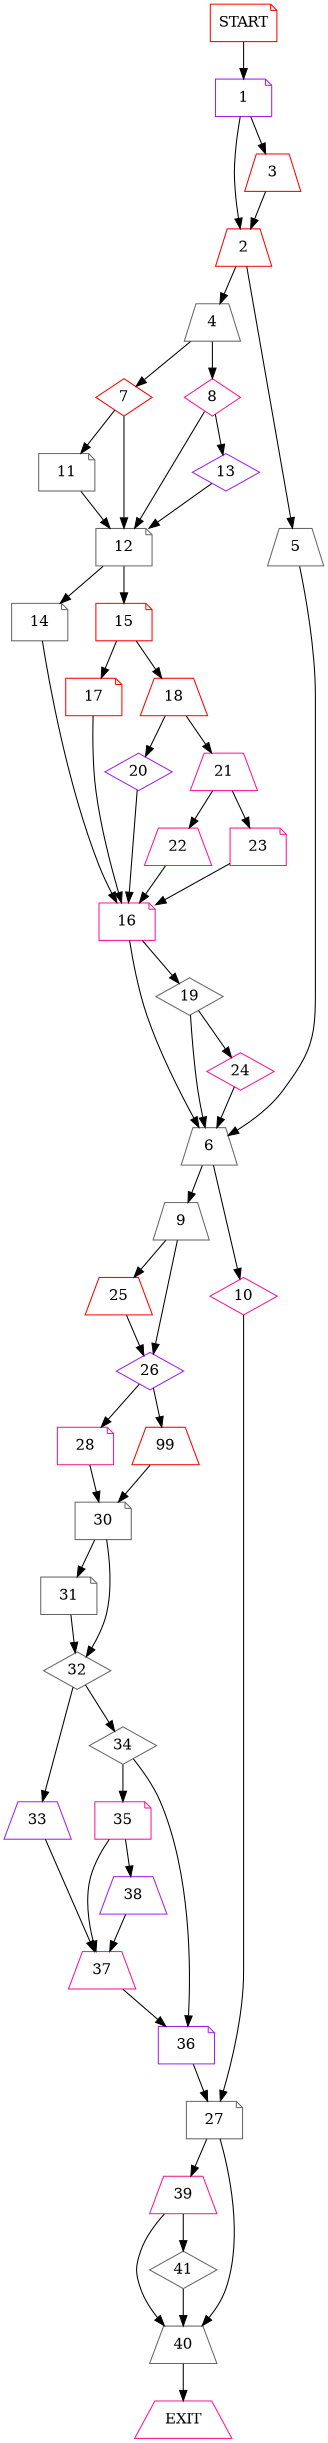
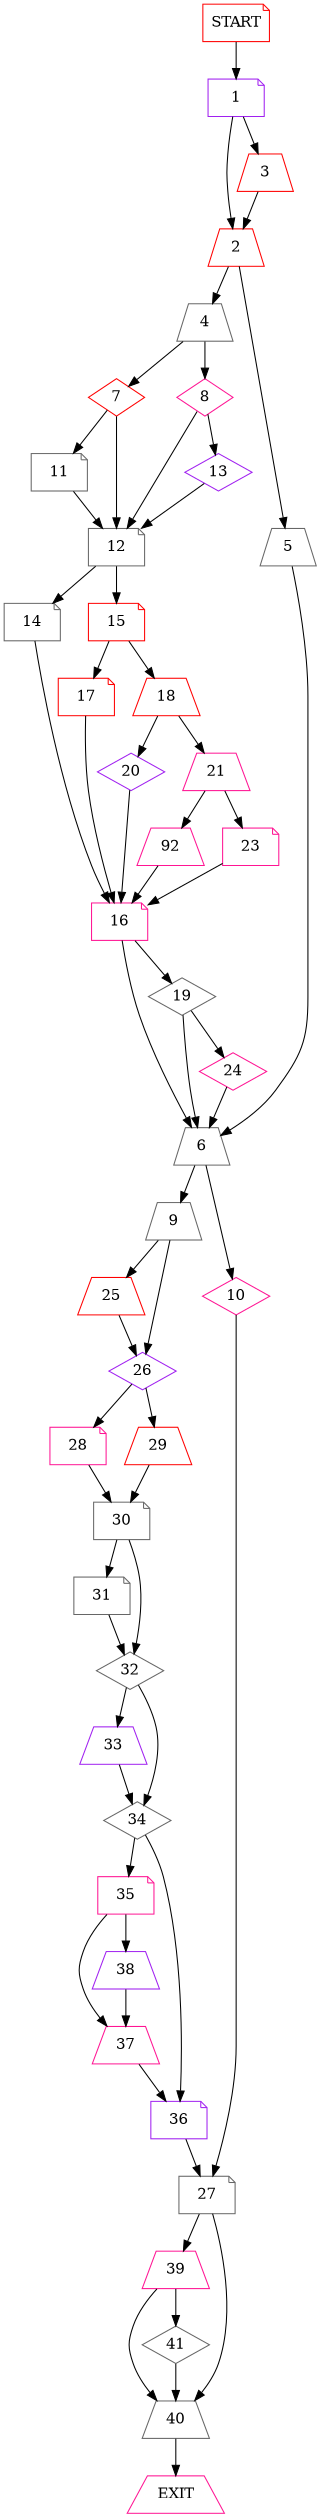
(178, 847) -> (171, 847)
(166, 1446) -> (158, 1446)
(68, 1890) -> (124, 1779)
